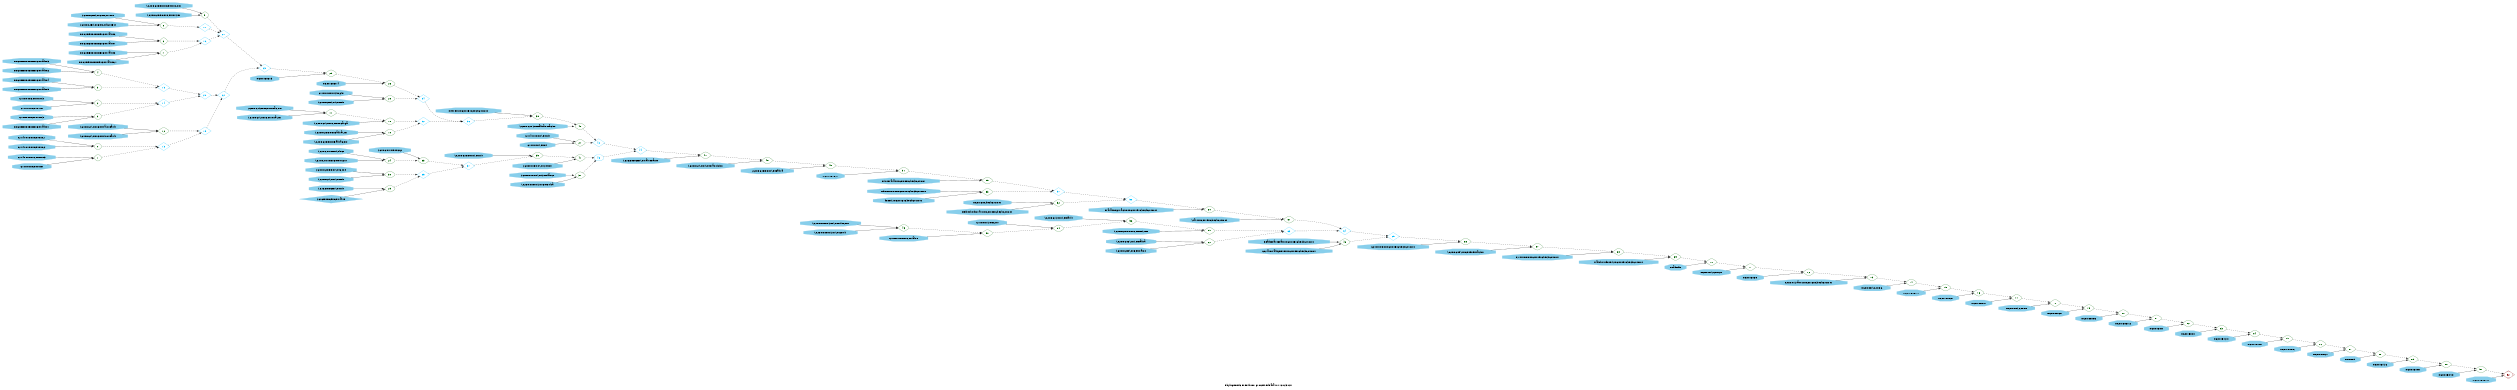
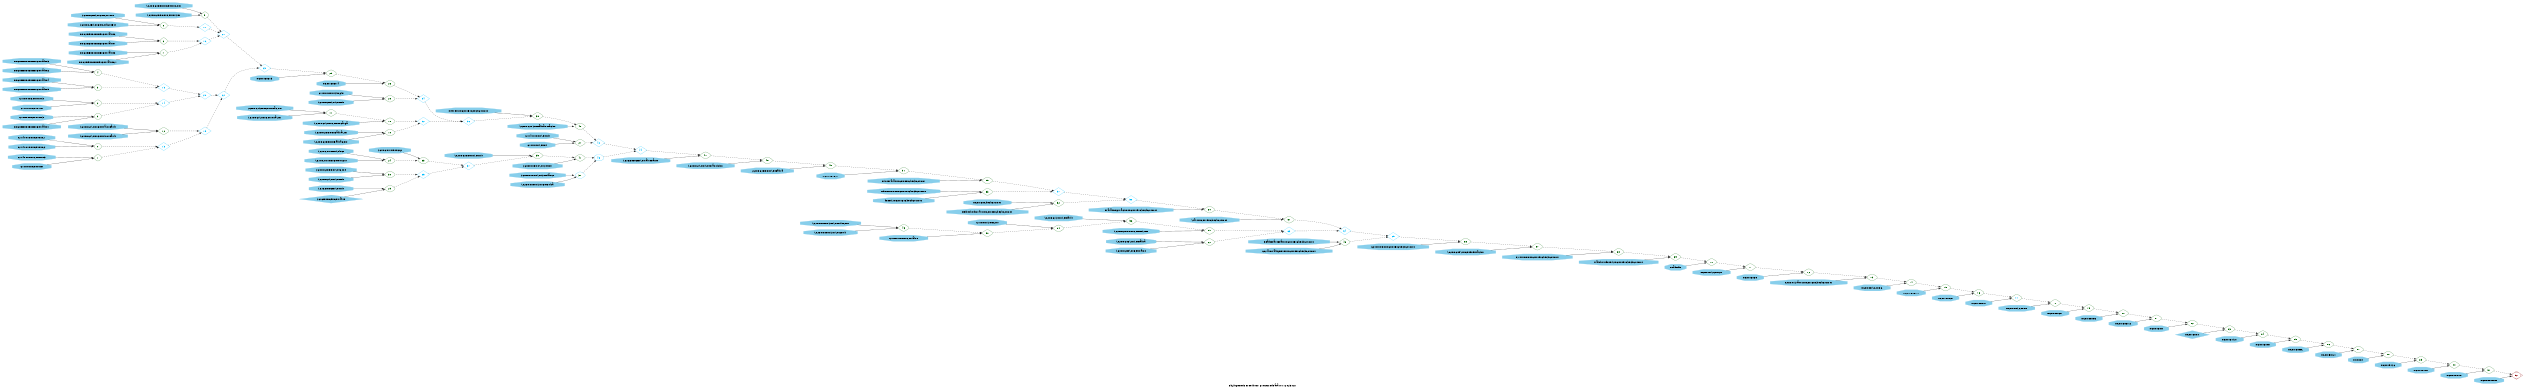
(580, 175) -> (580, 175)
(2017, 298) -> (2017, 298)
(2188, 334) -> (2192, 335)
